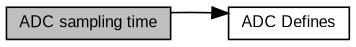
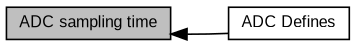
(191, 12) -> (208, 34)
